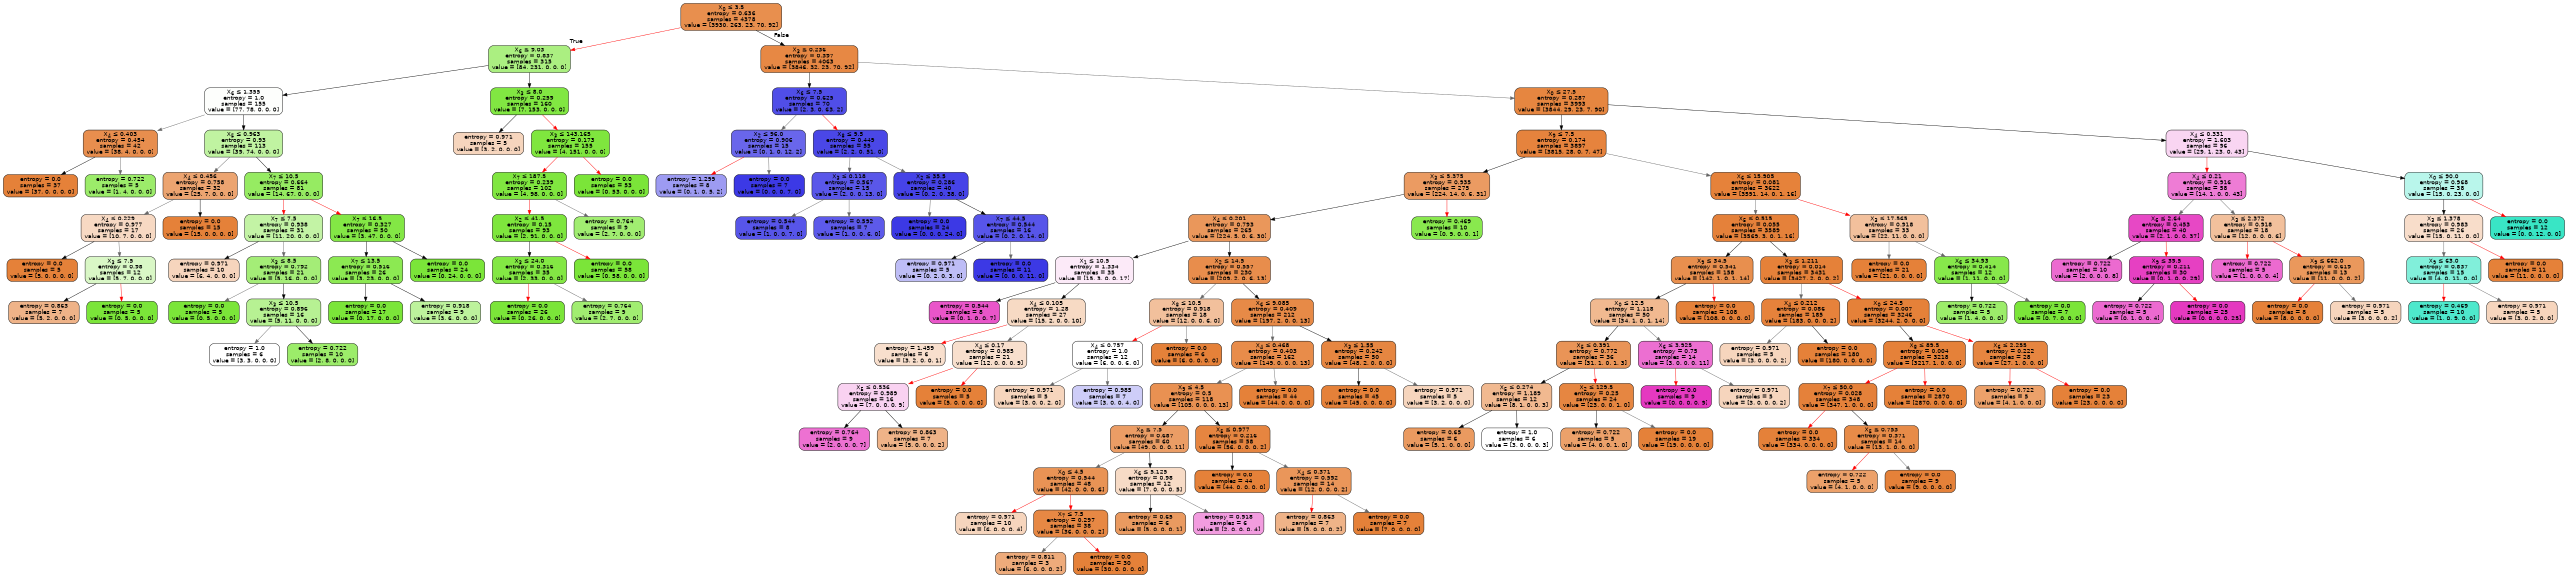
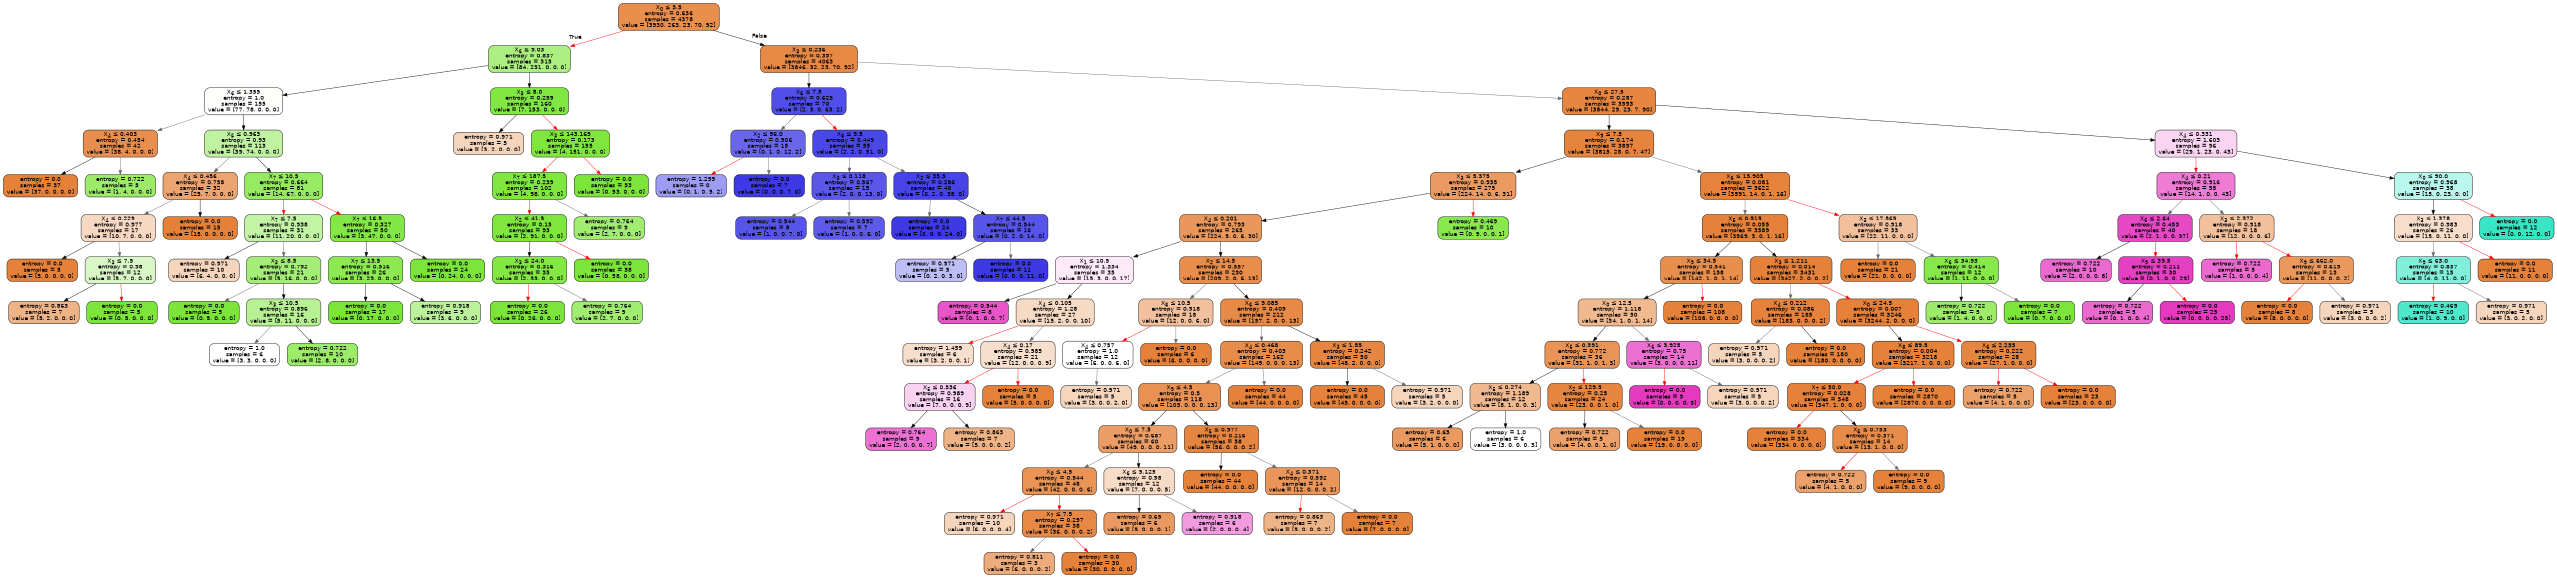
(691, 186) -> (691, 186)
(1107, 397) -> none
